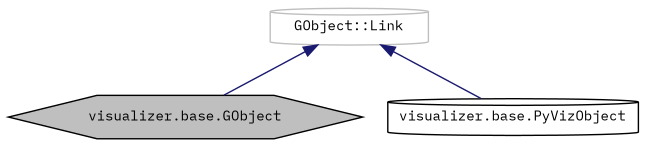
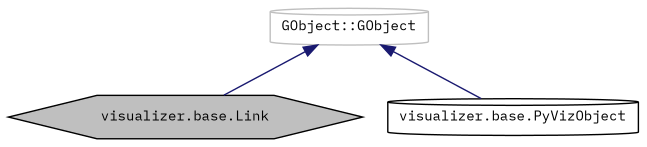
(349, 27) -> (349, 27)
(186, 117) -> (186, 117)
